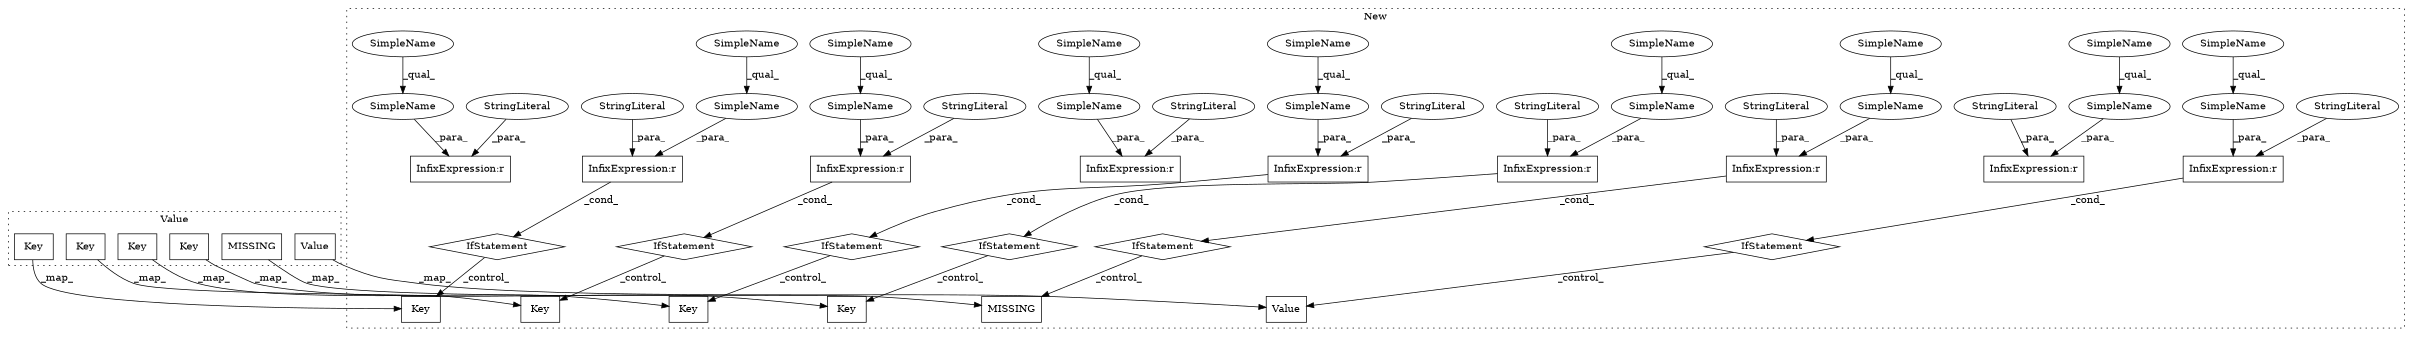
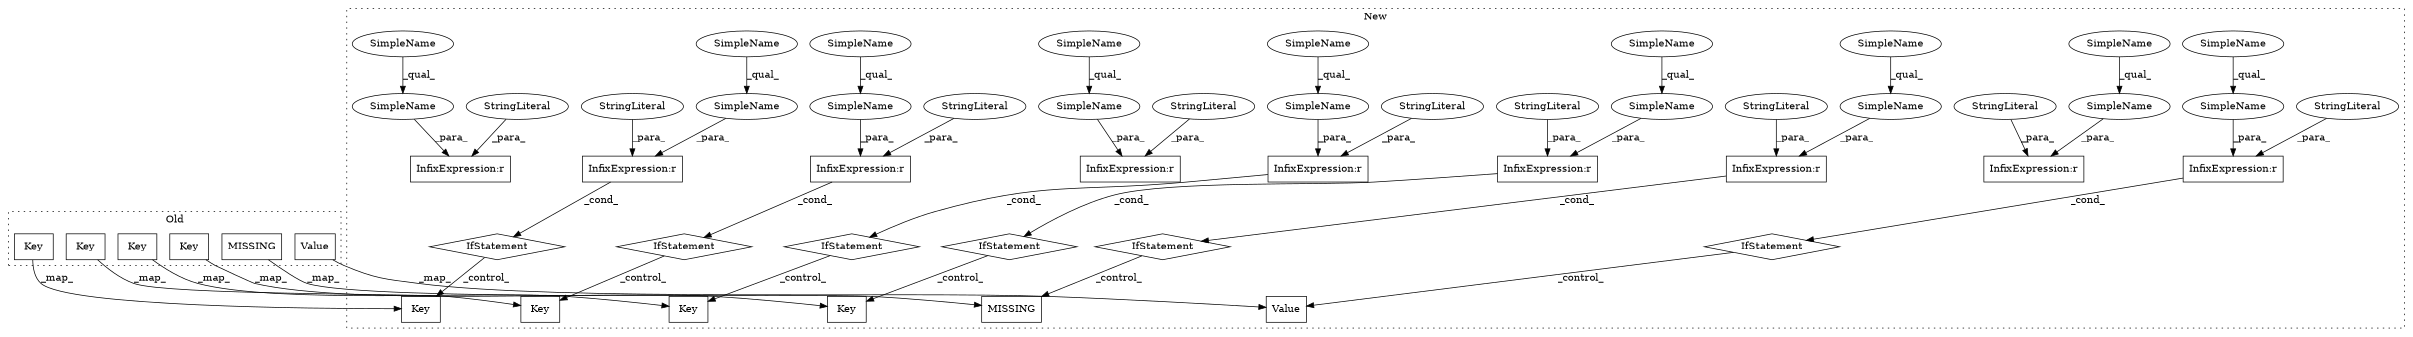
(175, 220) -> (175, 220)
